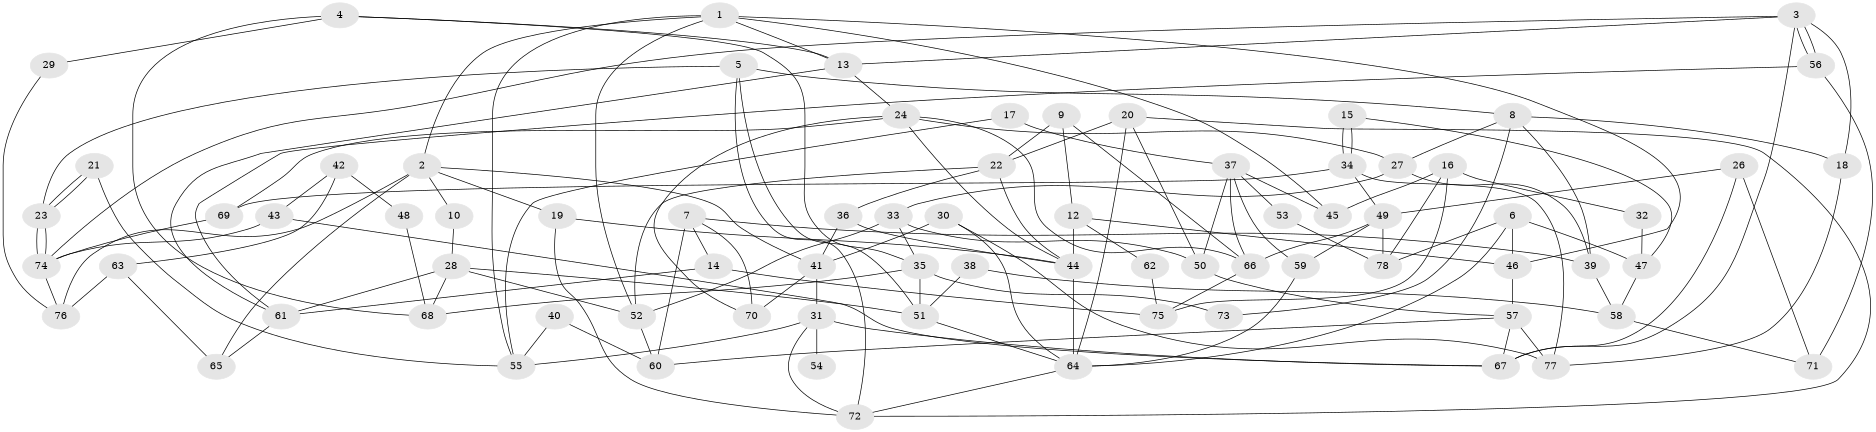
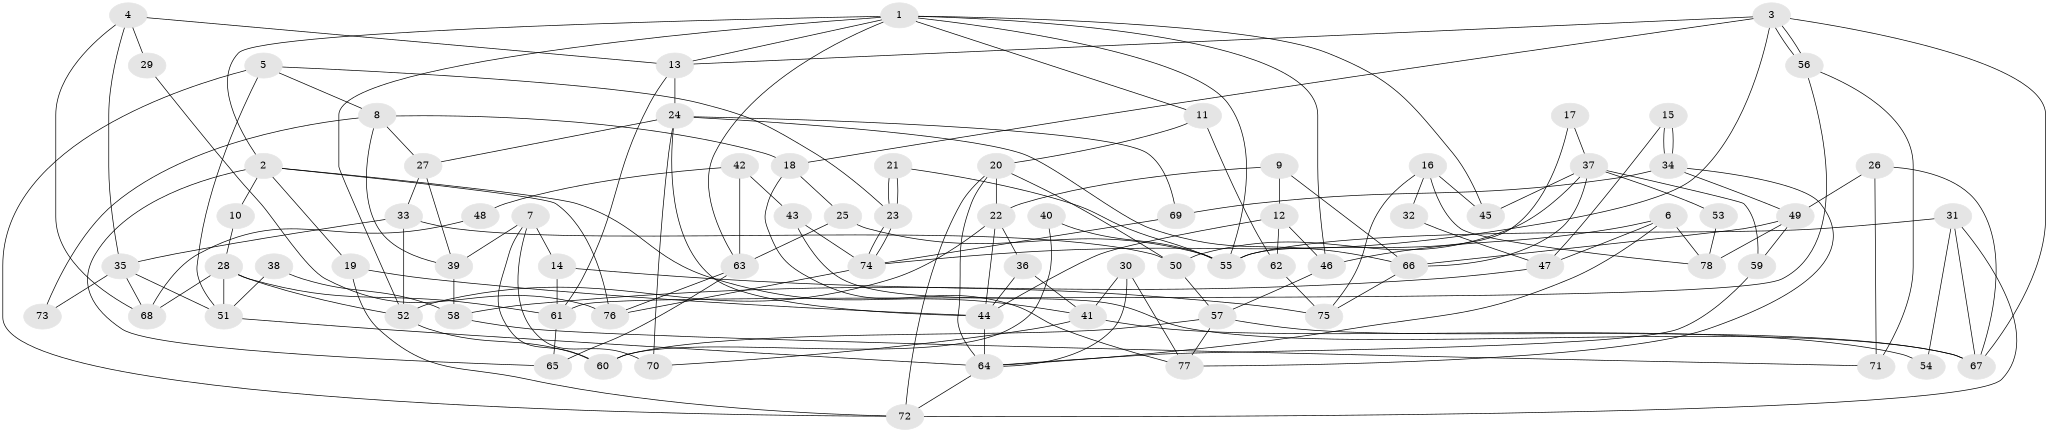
none -> (747, 109)
none -> (1203, 116)
none -> (843, 216)
(817, 292) -> (1510, 333)
